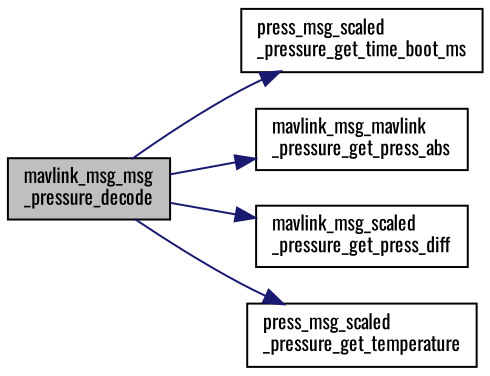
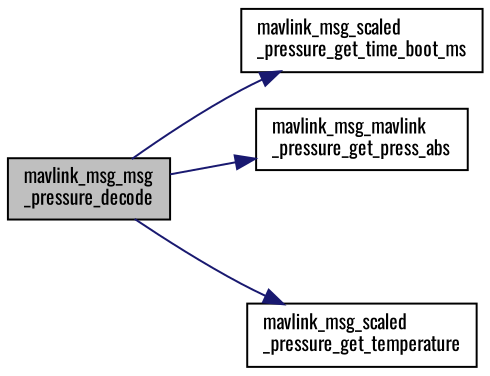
(362, 41) -> (362, 41)
(362, 236) -> none
(362, 335) -> (362, 335)
